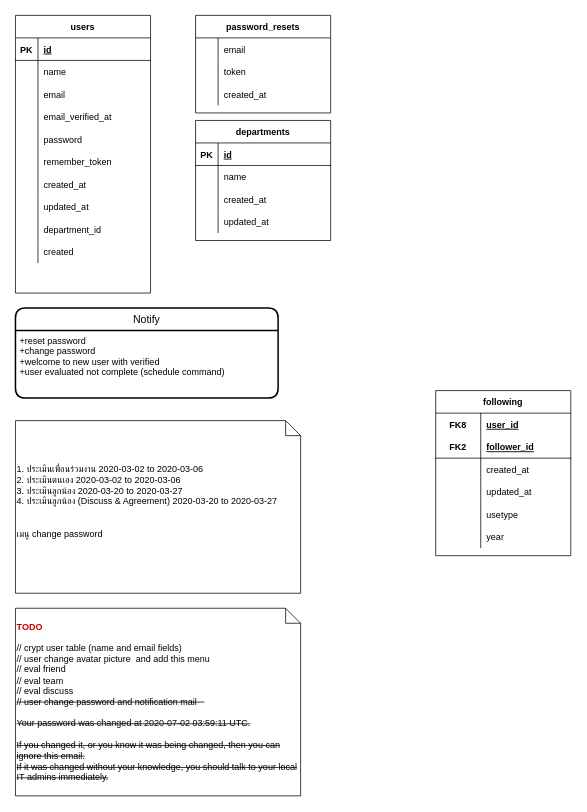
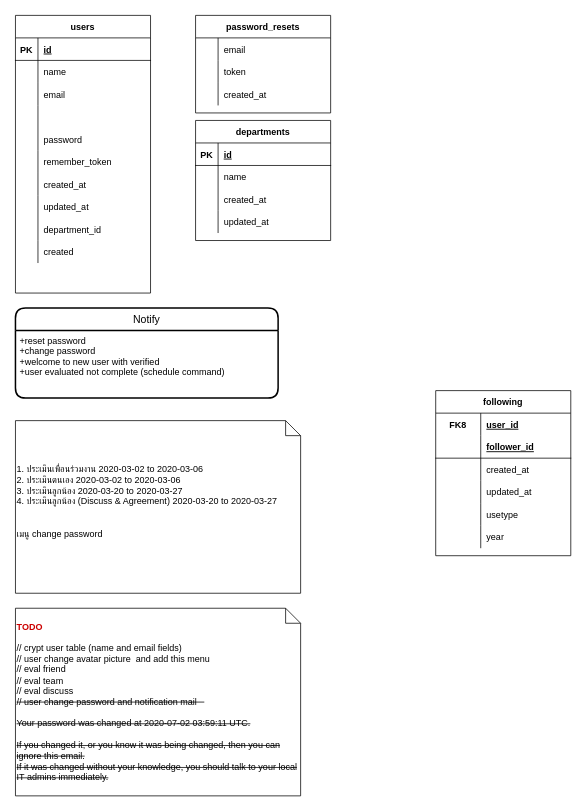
(94, 117) -> none
(458, 447) -> none
